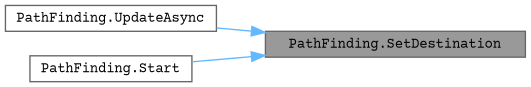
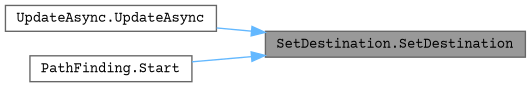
(111, 18) -> (111, 18)
(395, 44) -> (395, 44)
